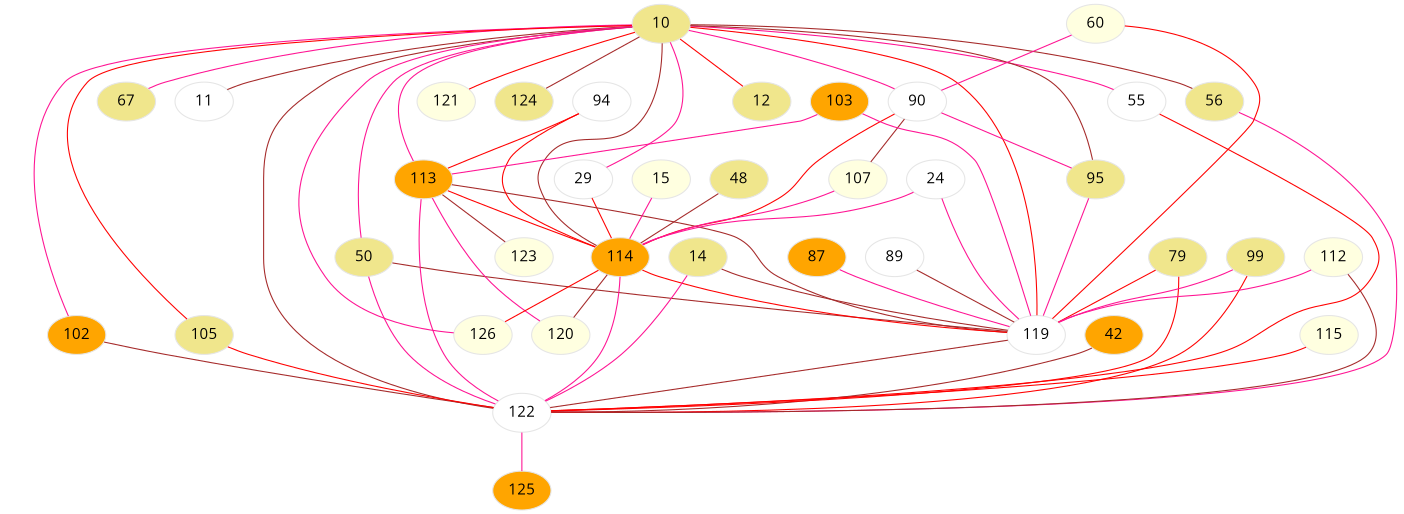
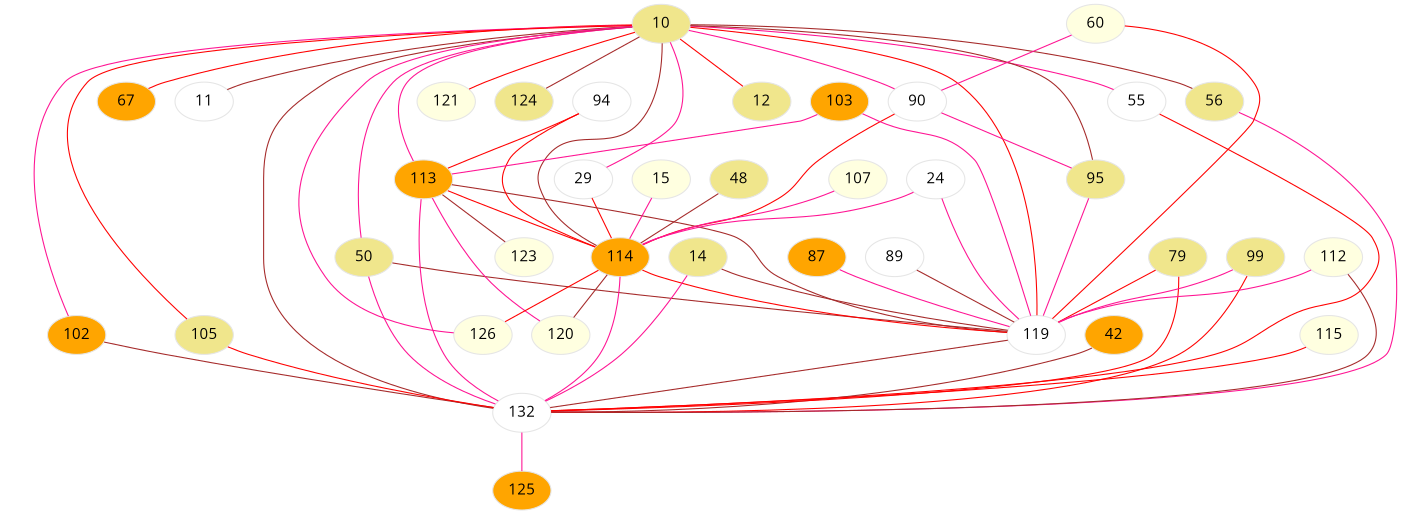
(352, 45) -> (352, 45)
(126, 102) -> (126, 102)
(888, 140) -> none
(522, 413) -> (522, 413)
